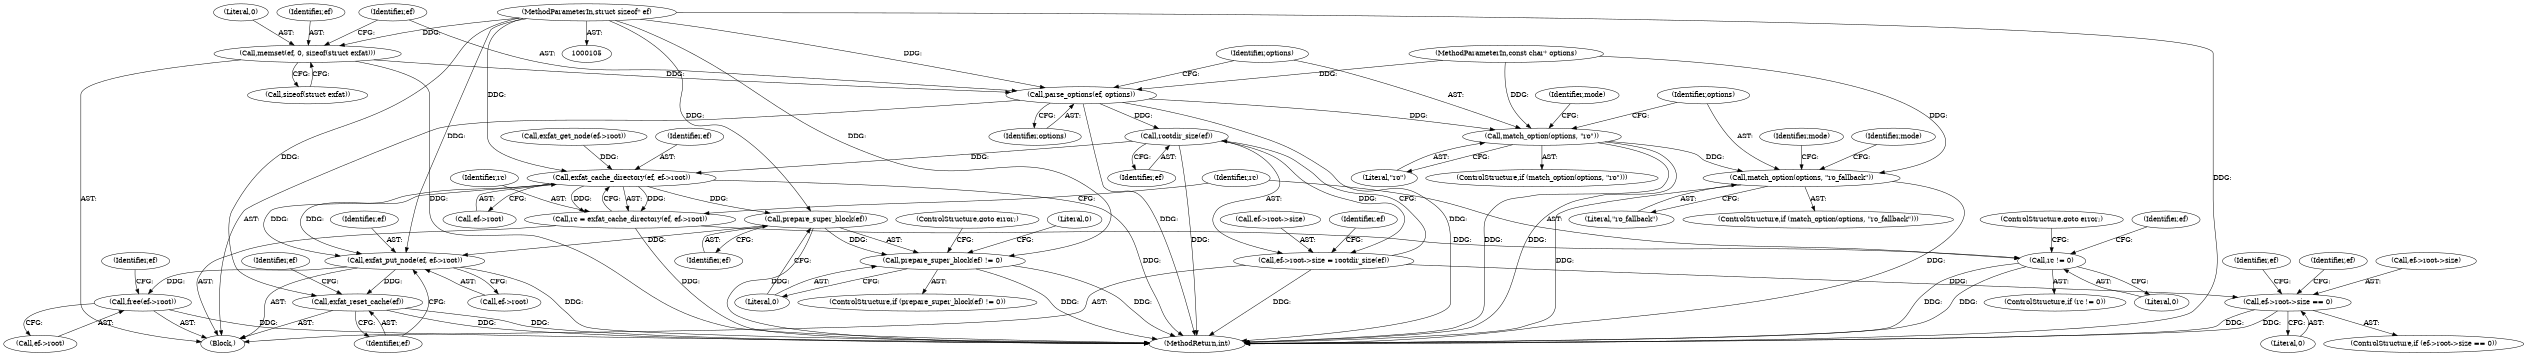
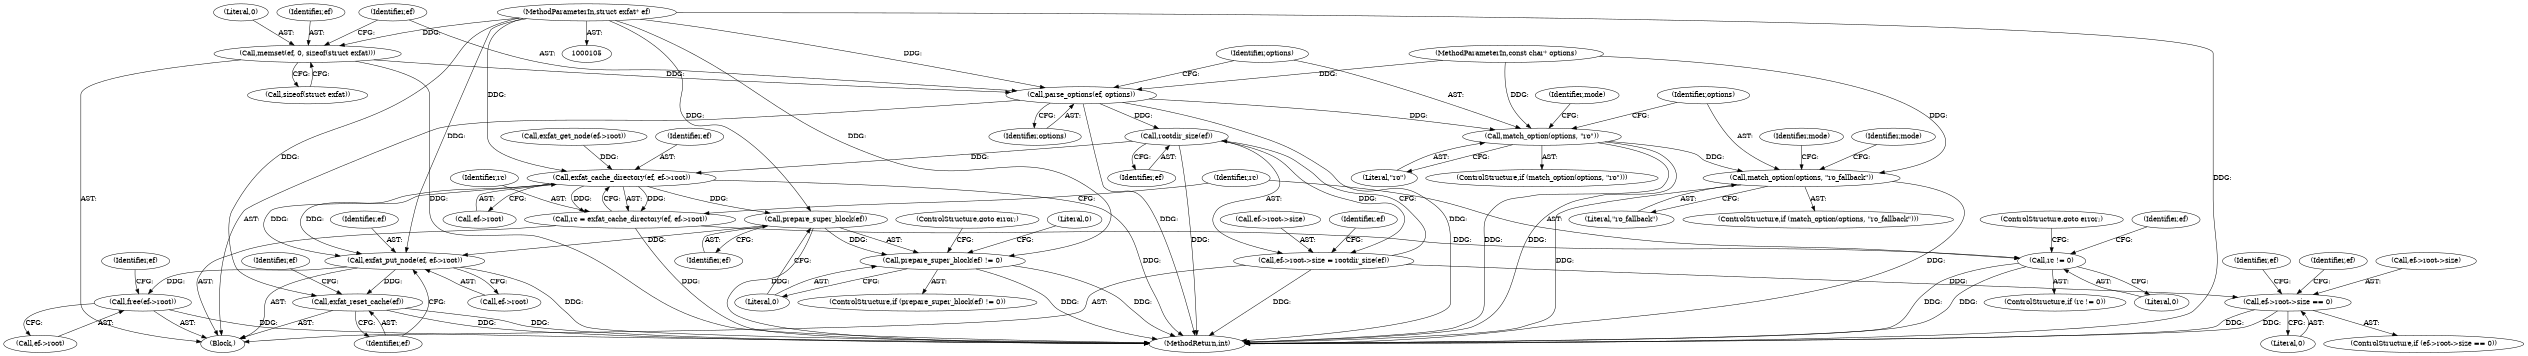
(587, 12) -> (587, 12)
